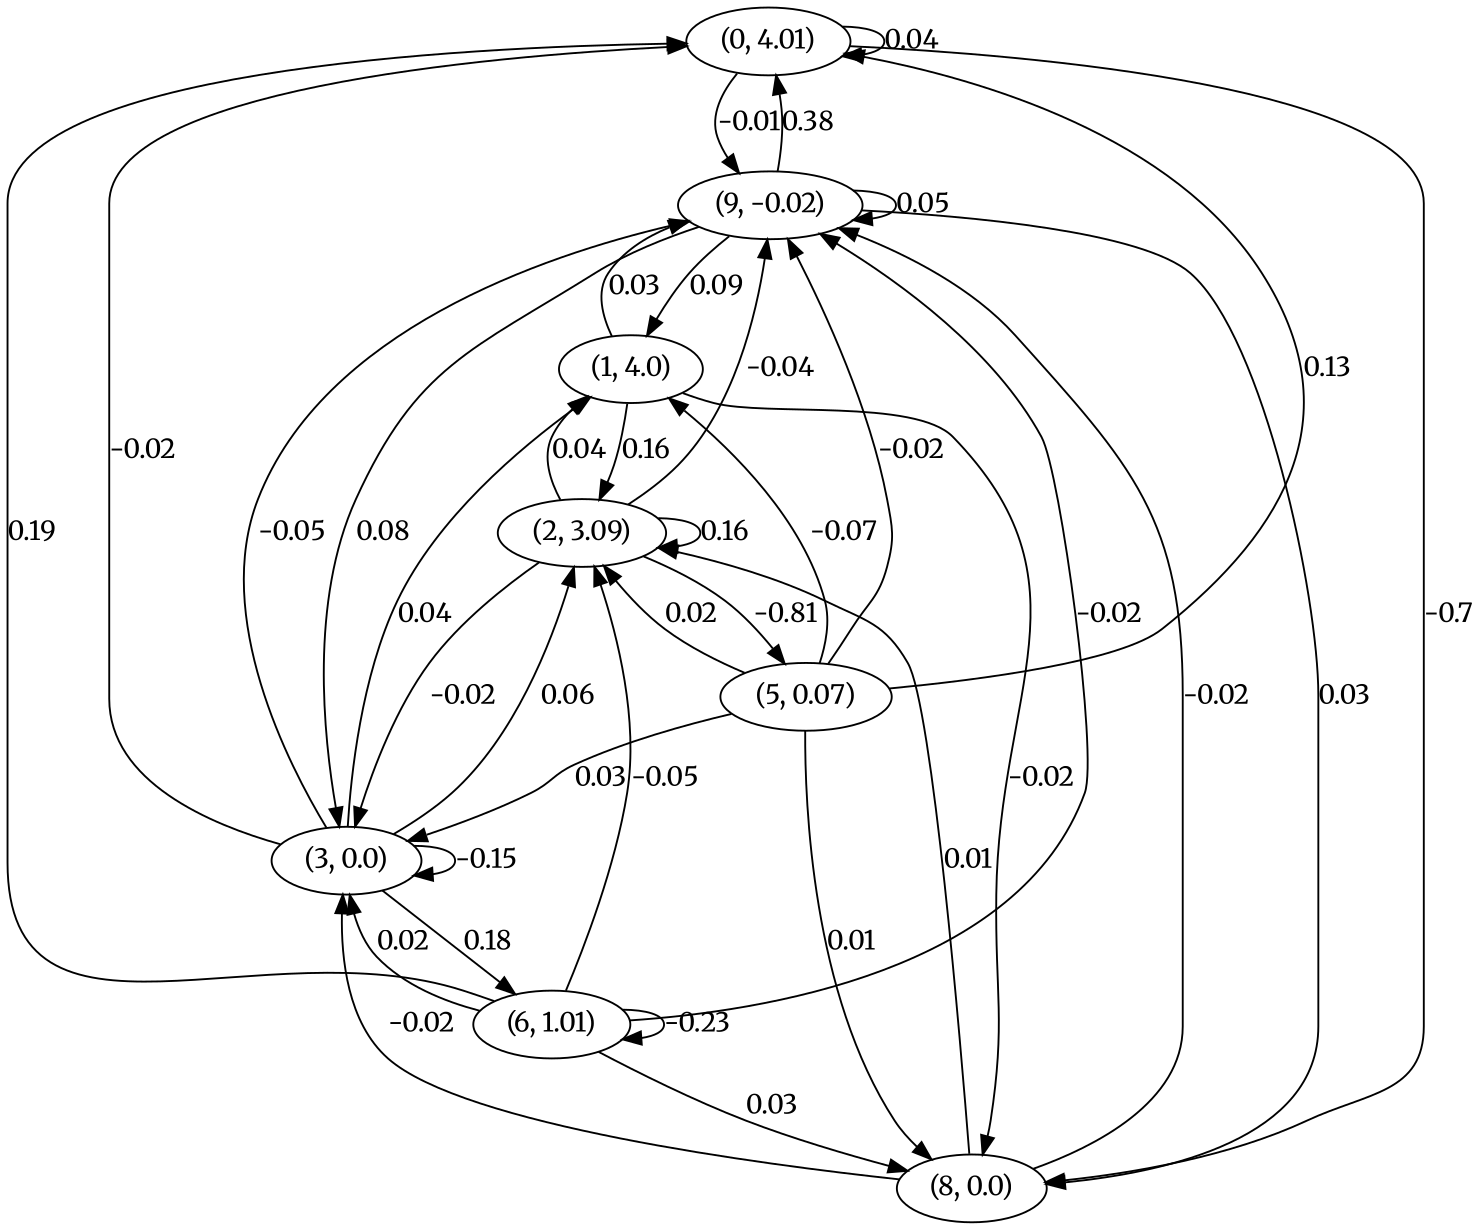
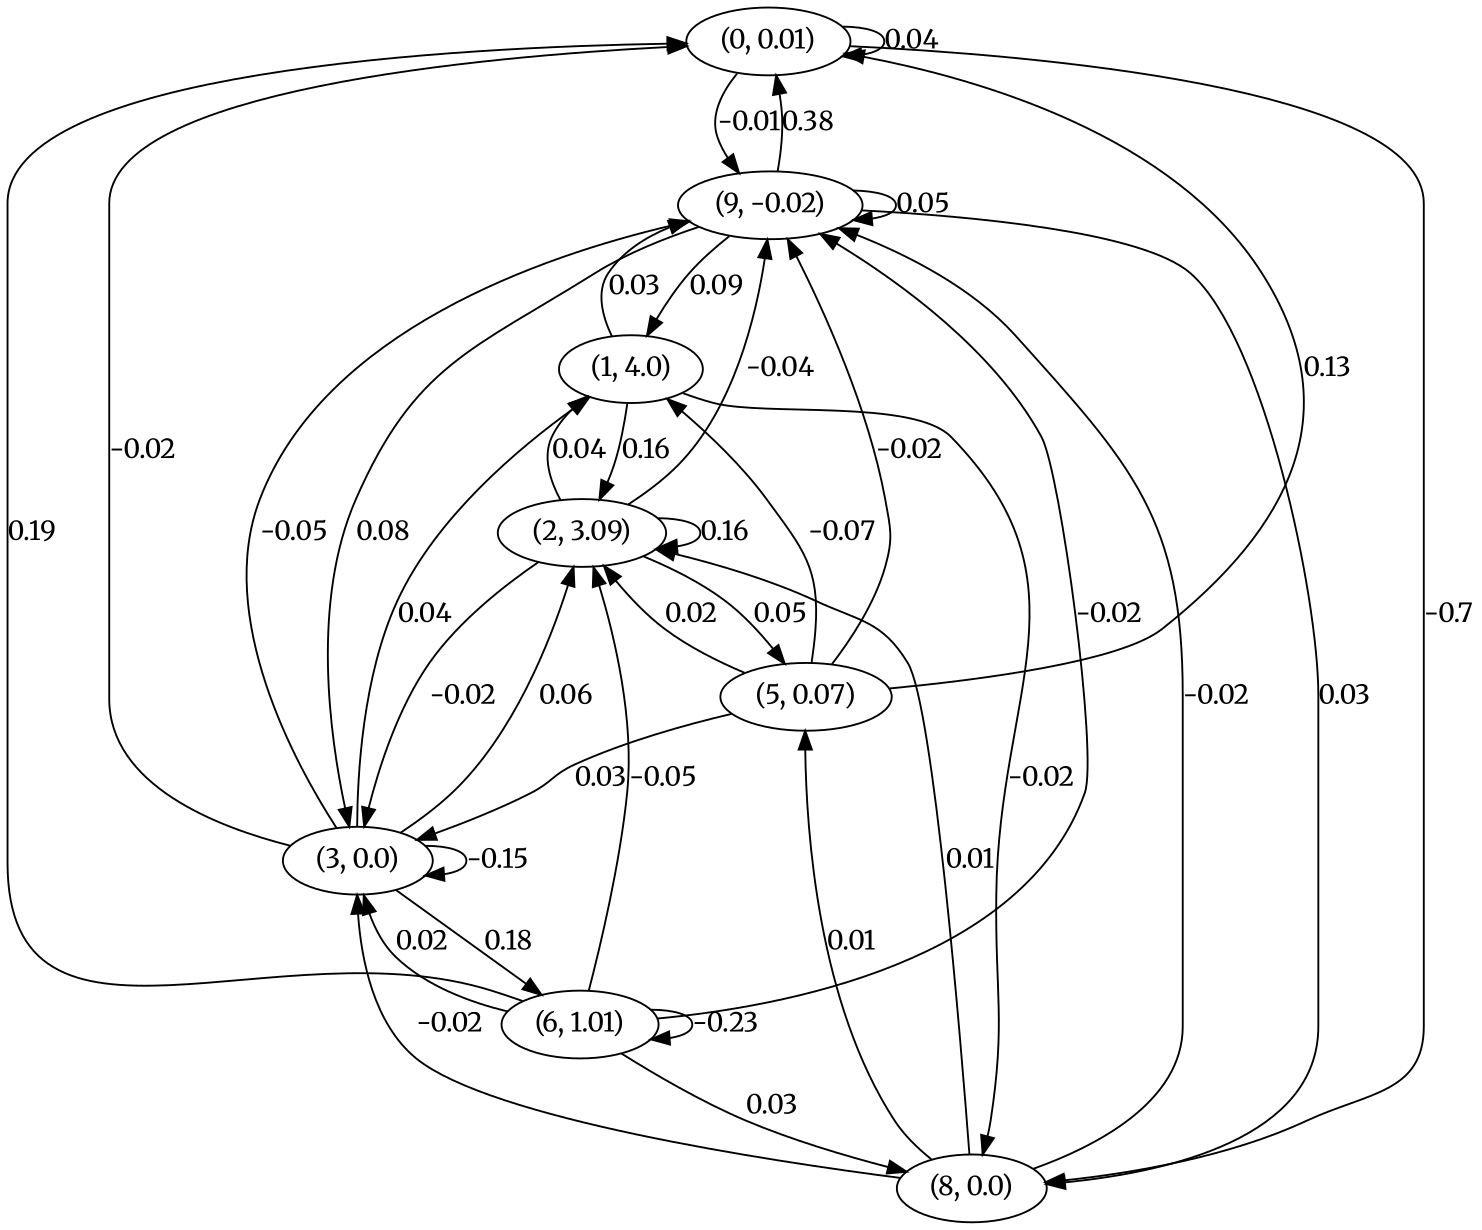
(768, 41) -> (768, 41)
(785, 615) -> (781, 615)
(827, 949) -> (832, 968)
